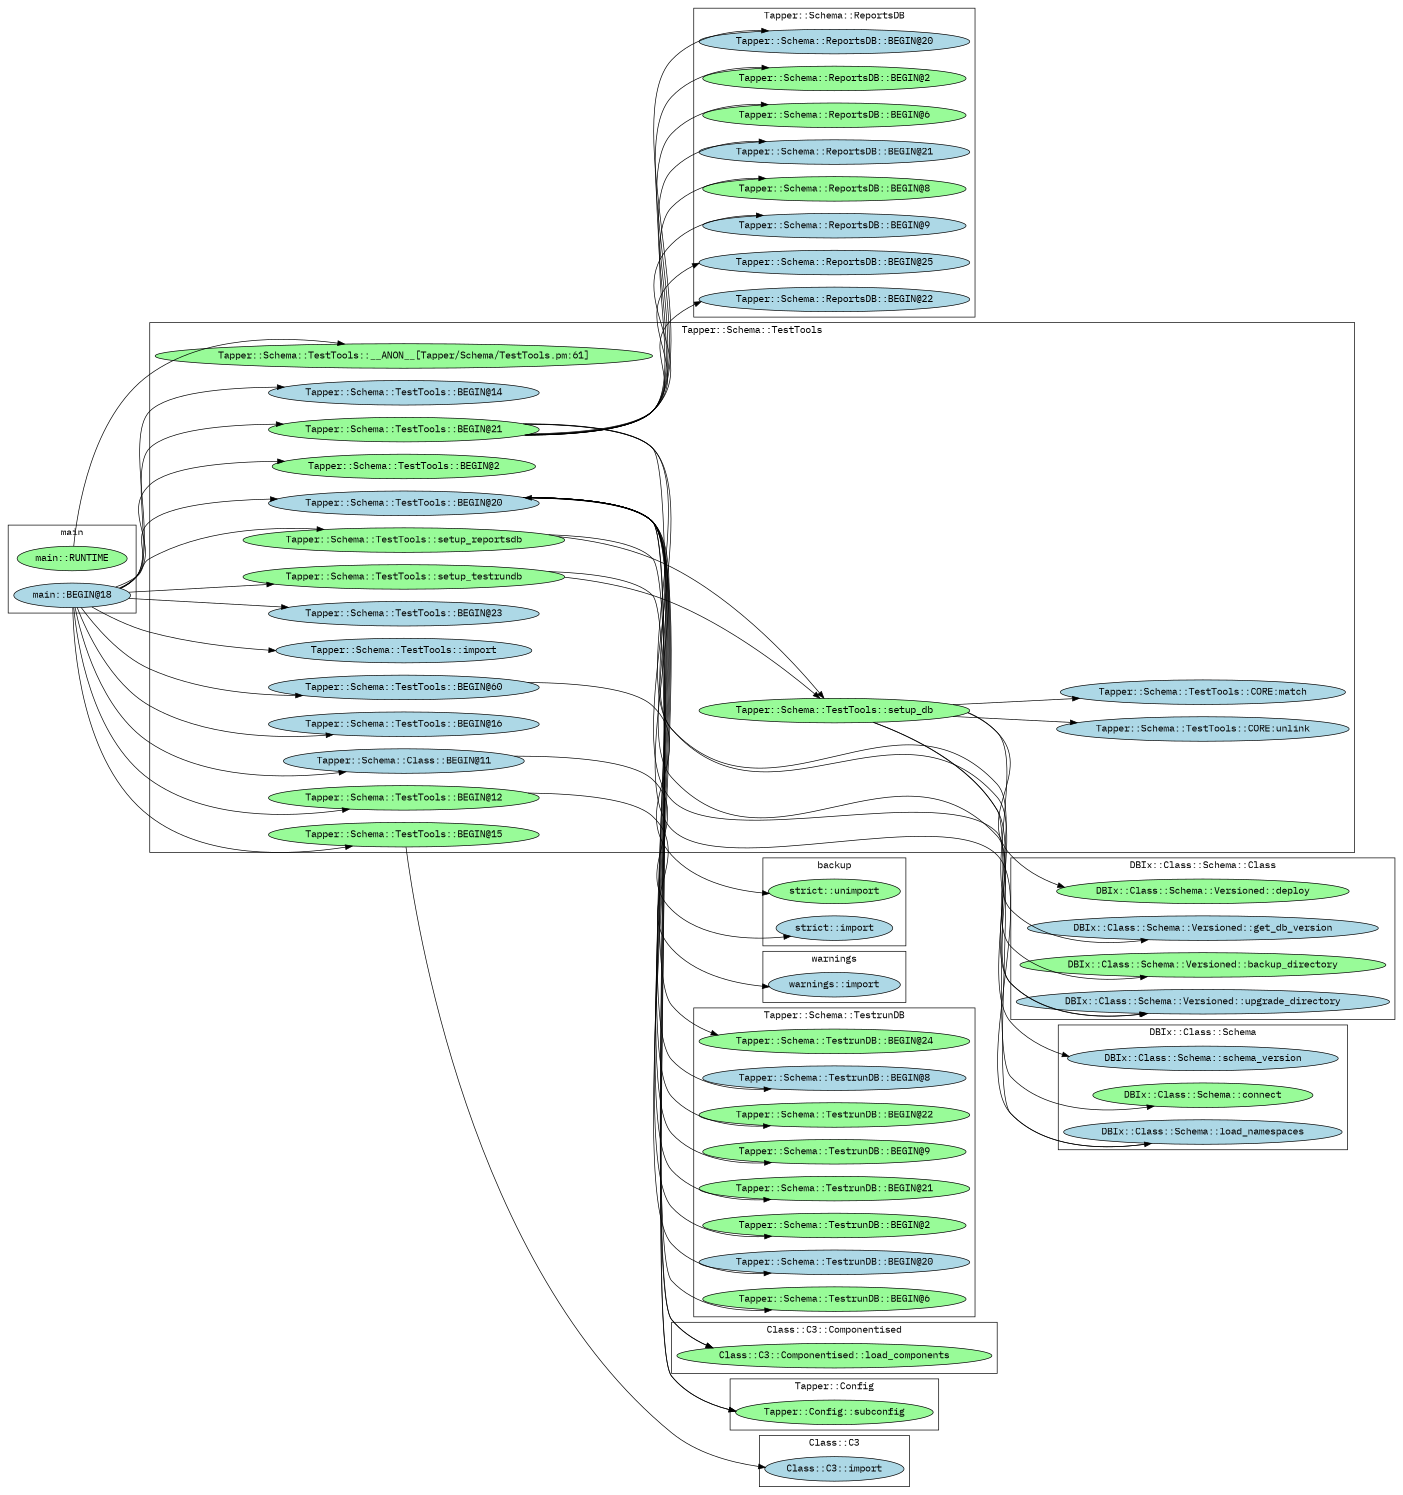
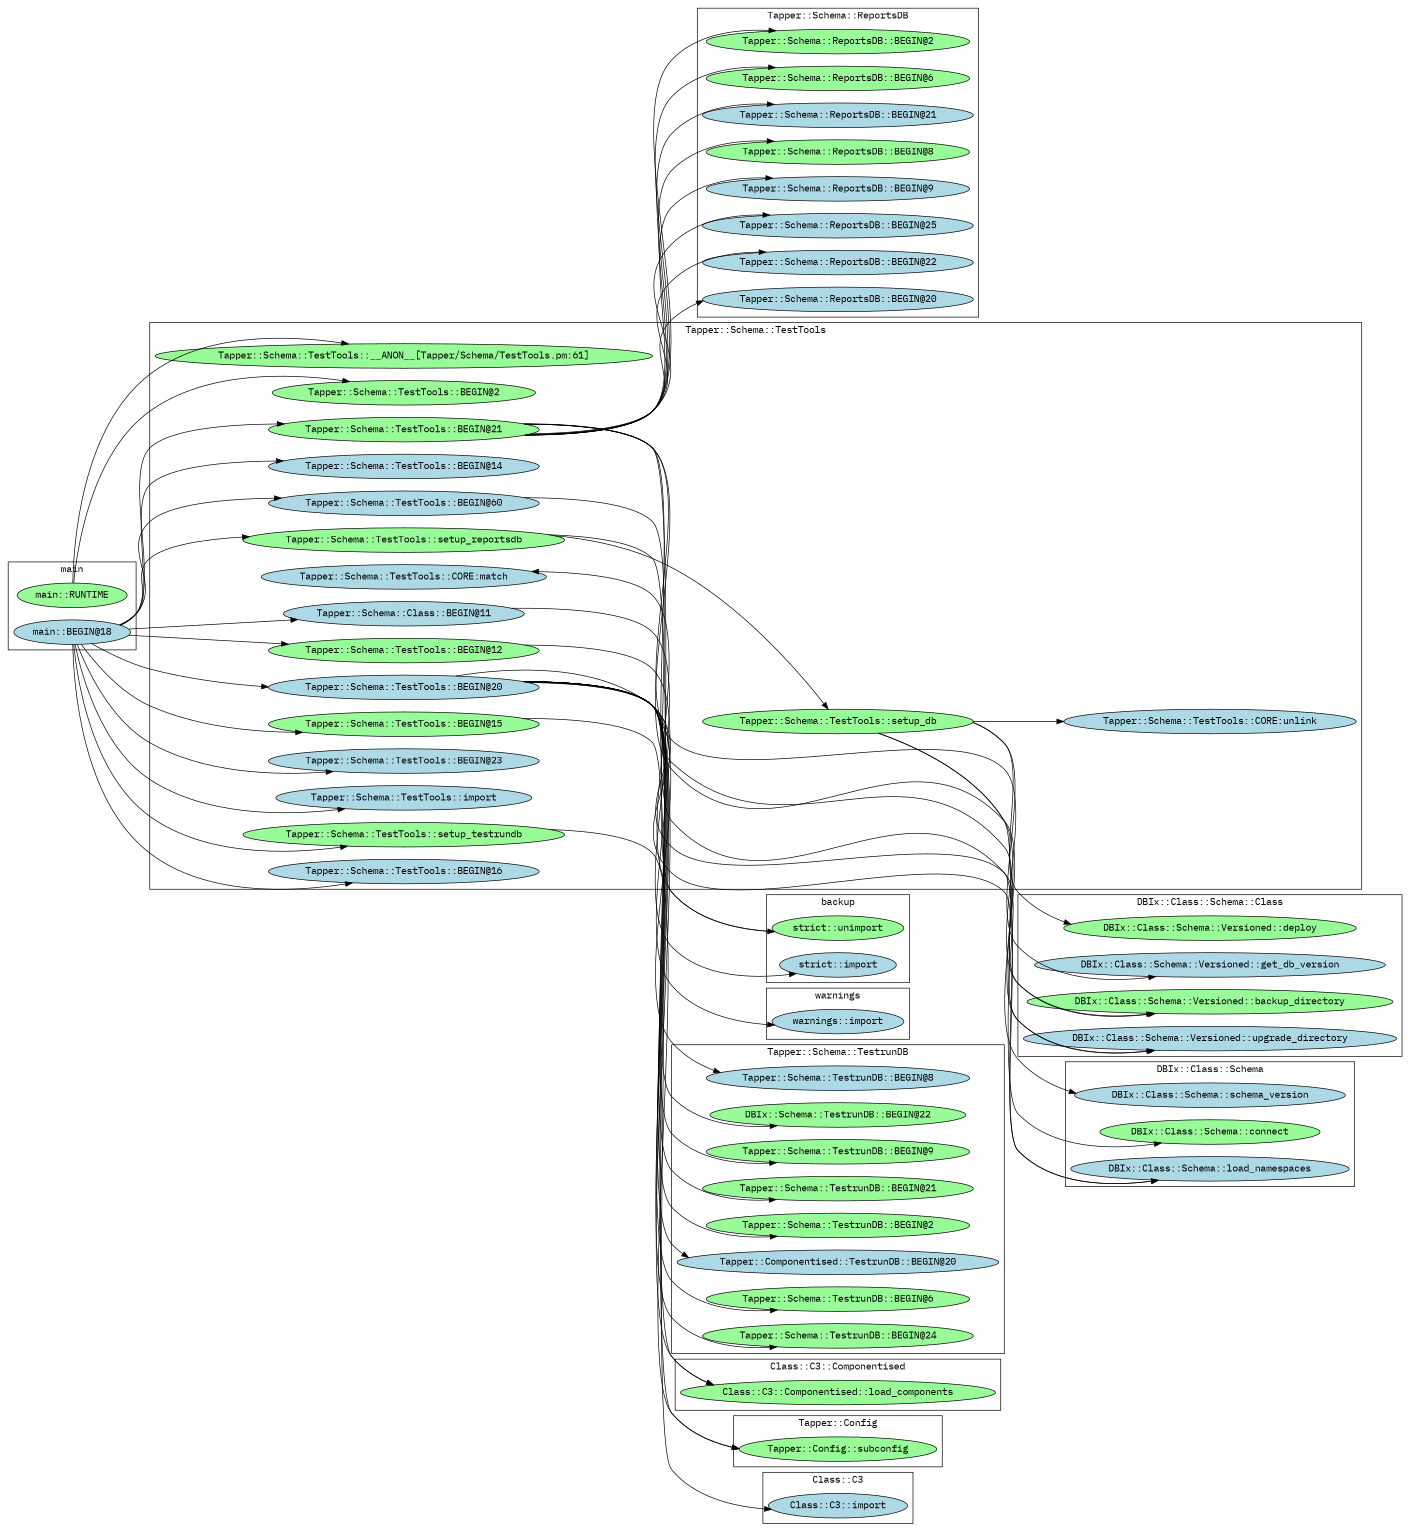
(156, 481) -> (145, 416)
(699, 615) -> none
(1013, 702) -> (663, 741)
none -> (802, 757)
(821, 843) -> (885, 877)
(834, 1115) -> (838, 1115)
(834, 1262) -> (838, 1262)
